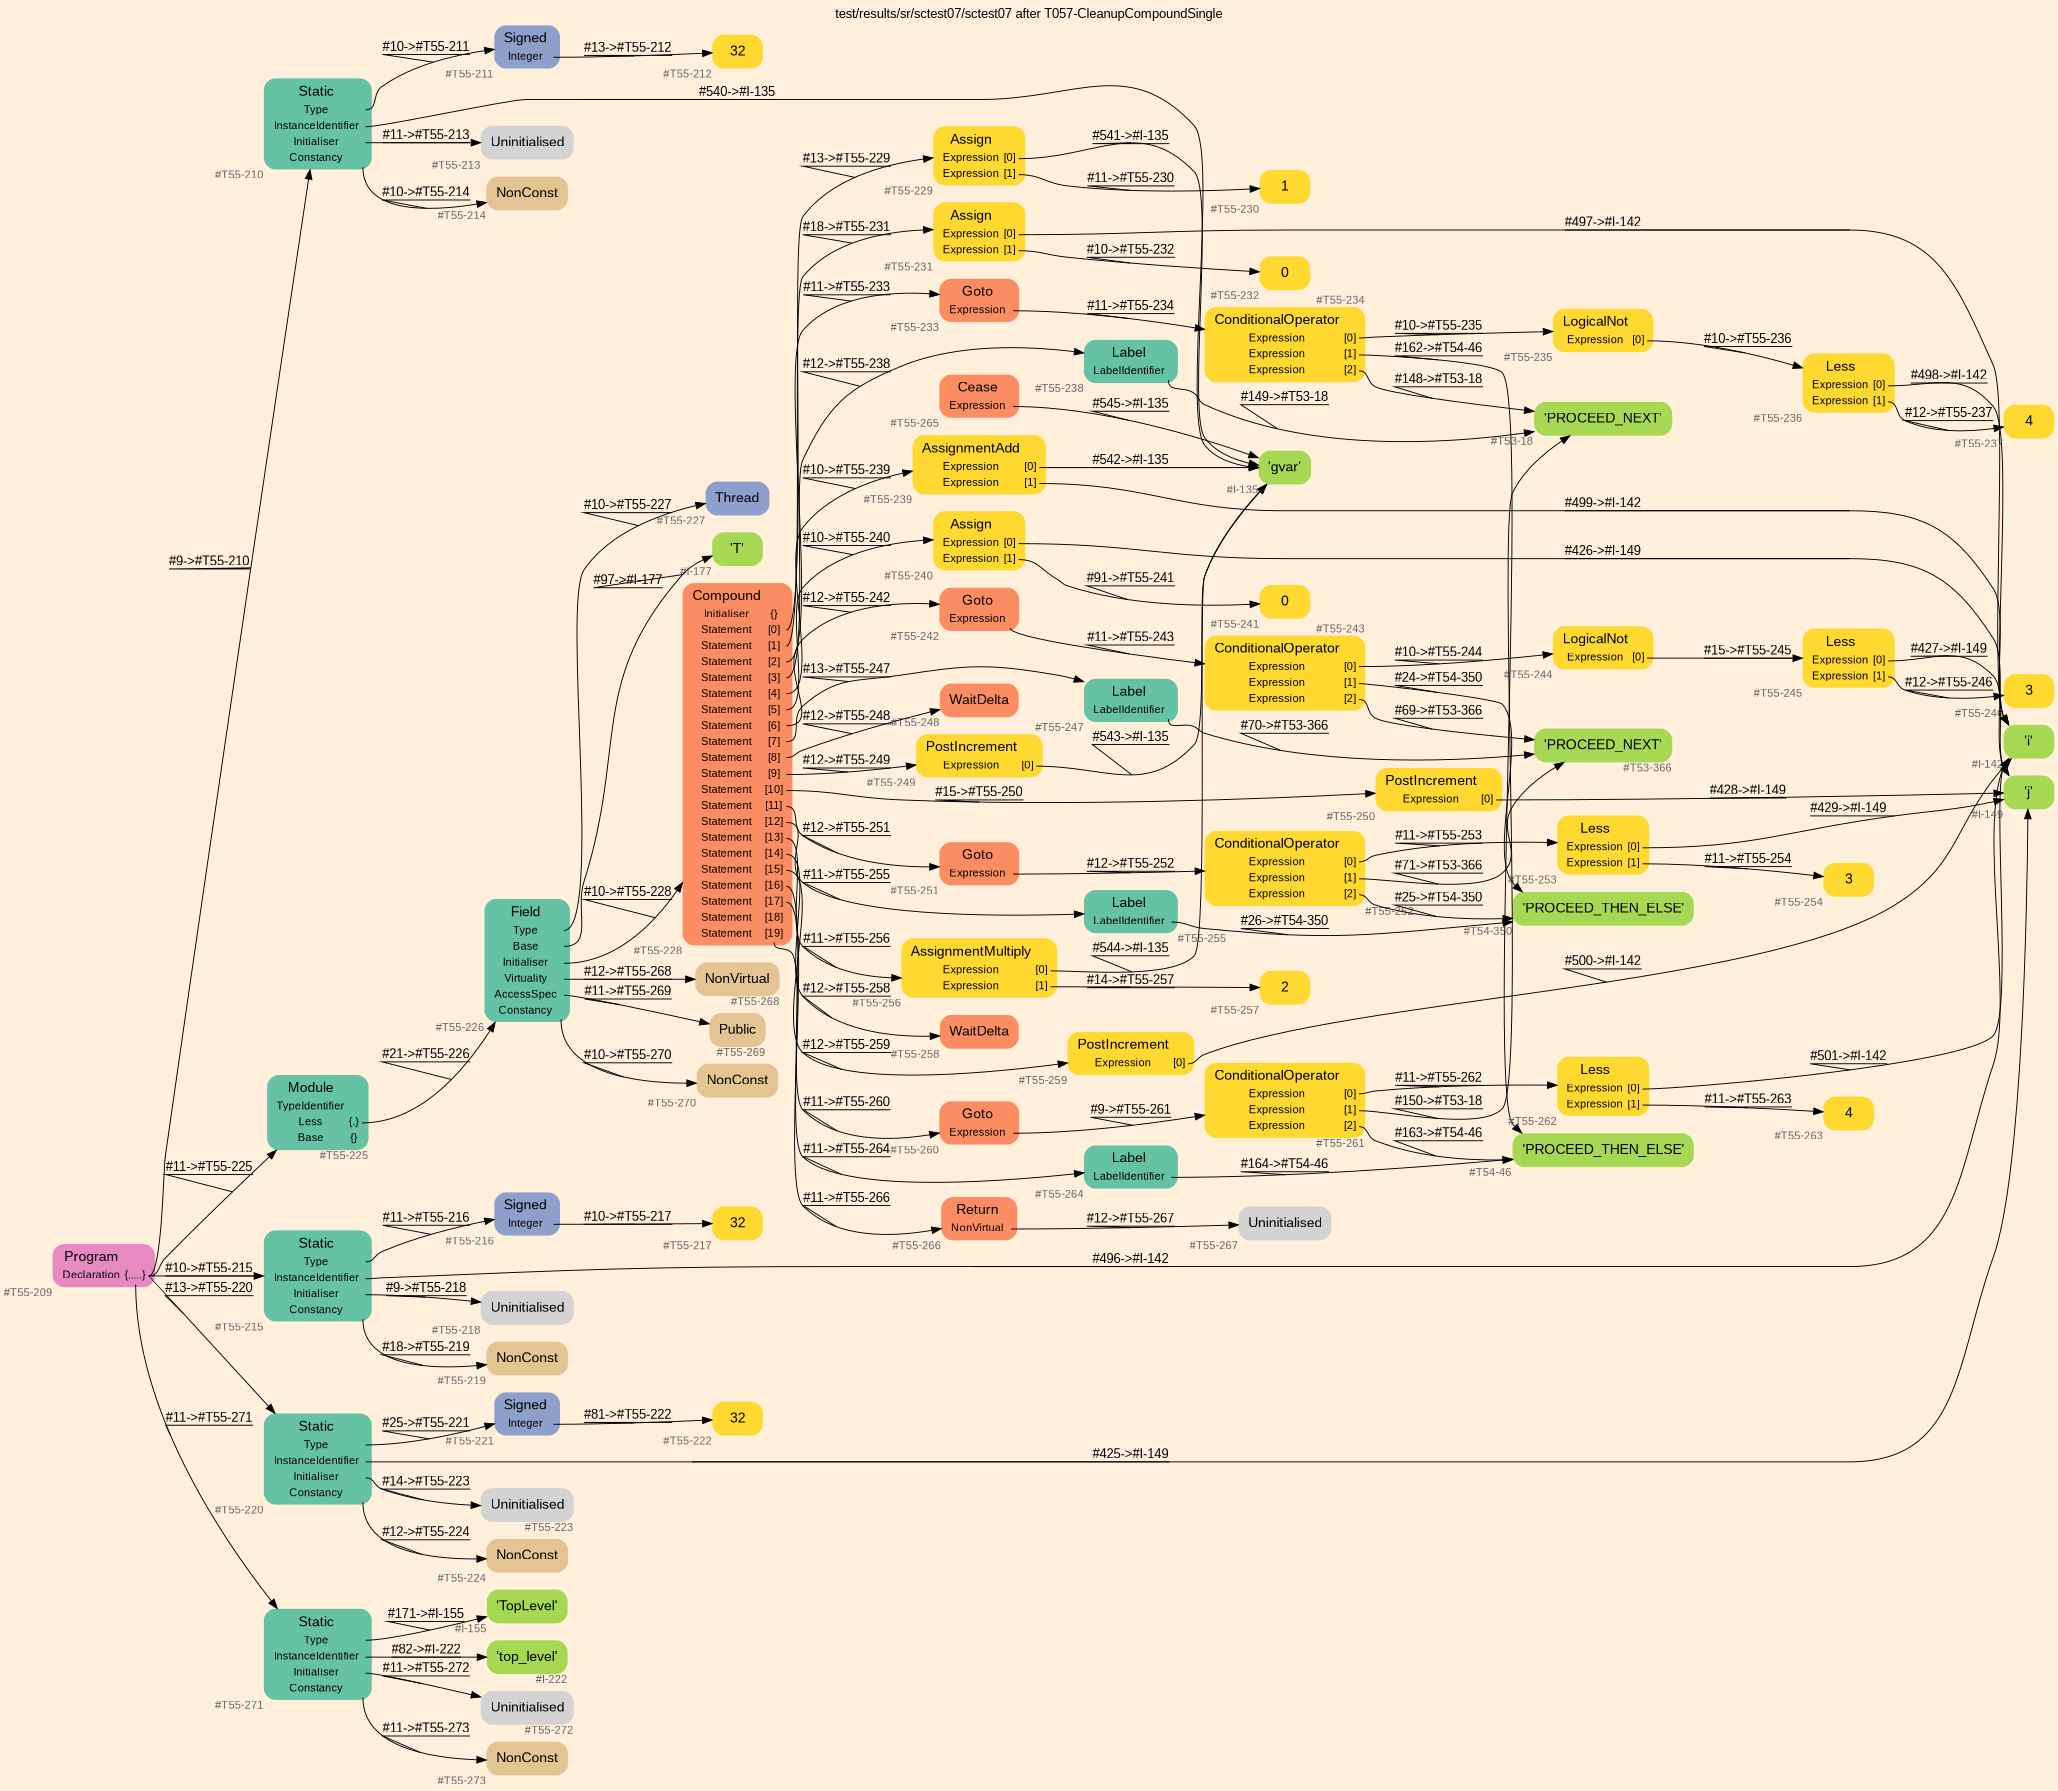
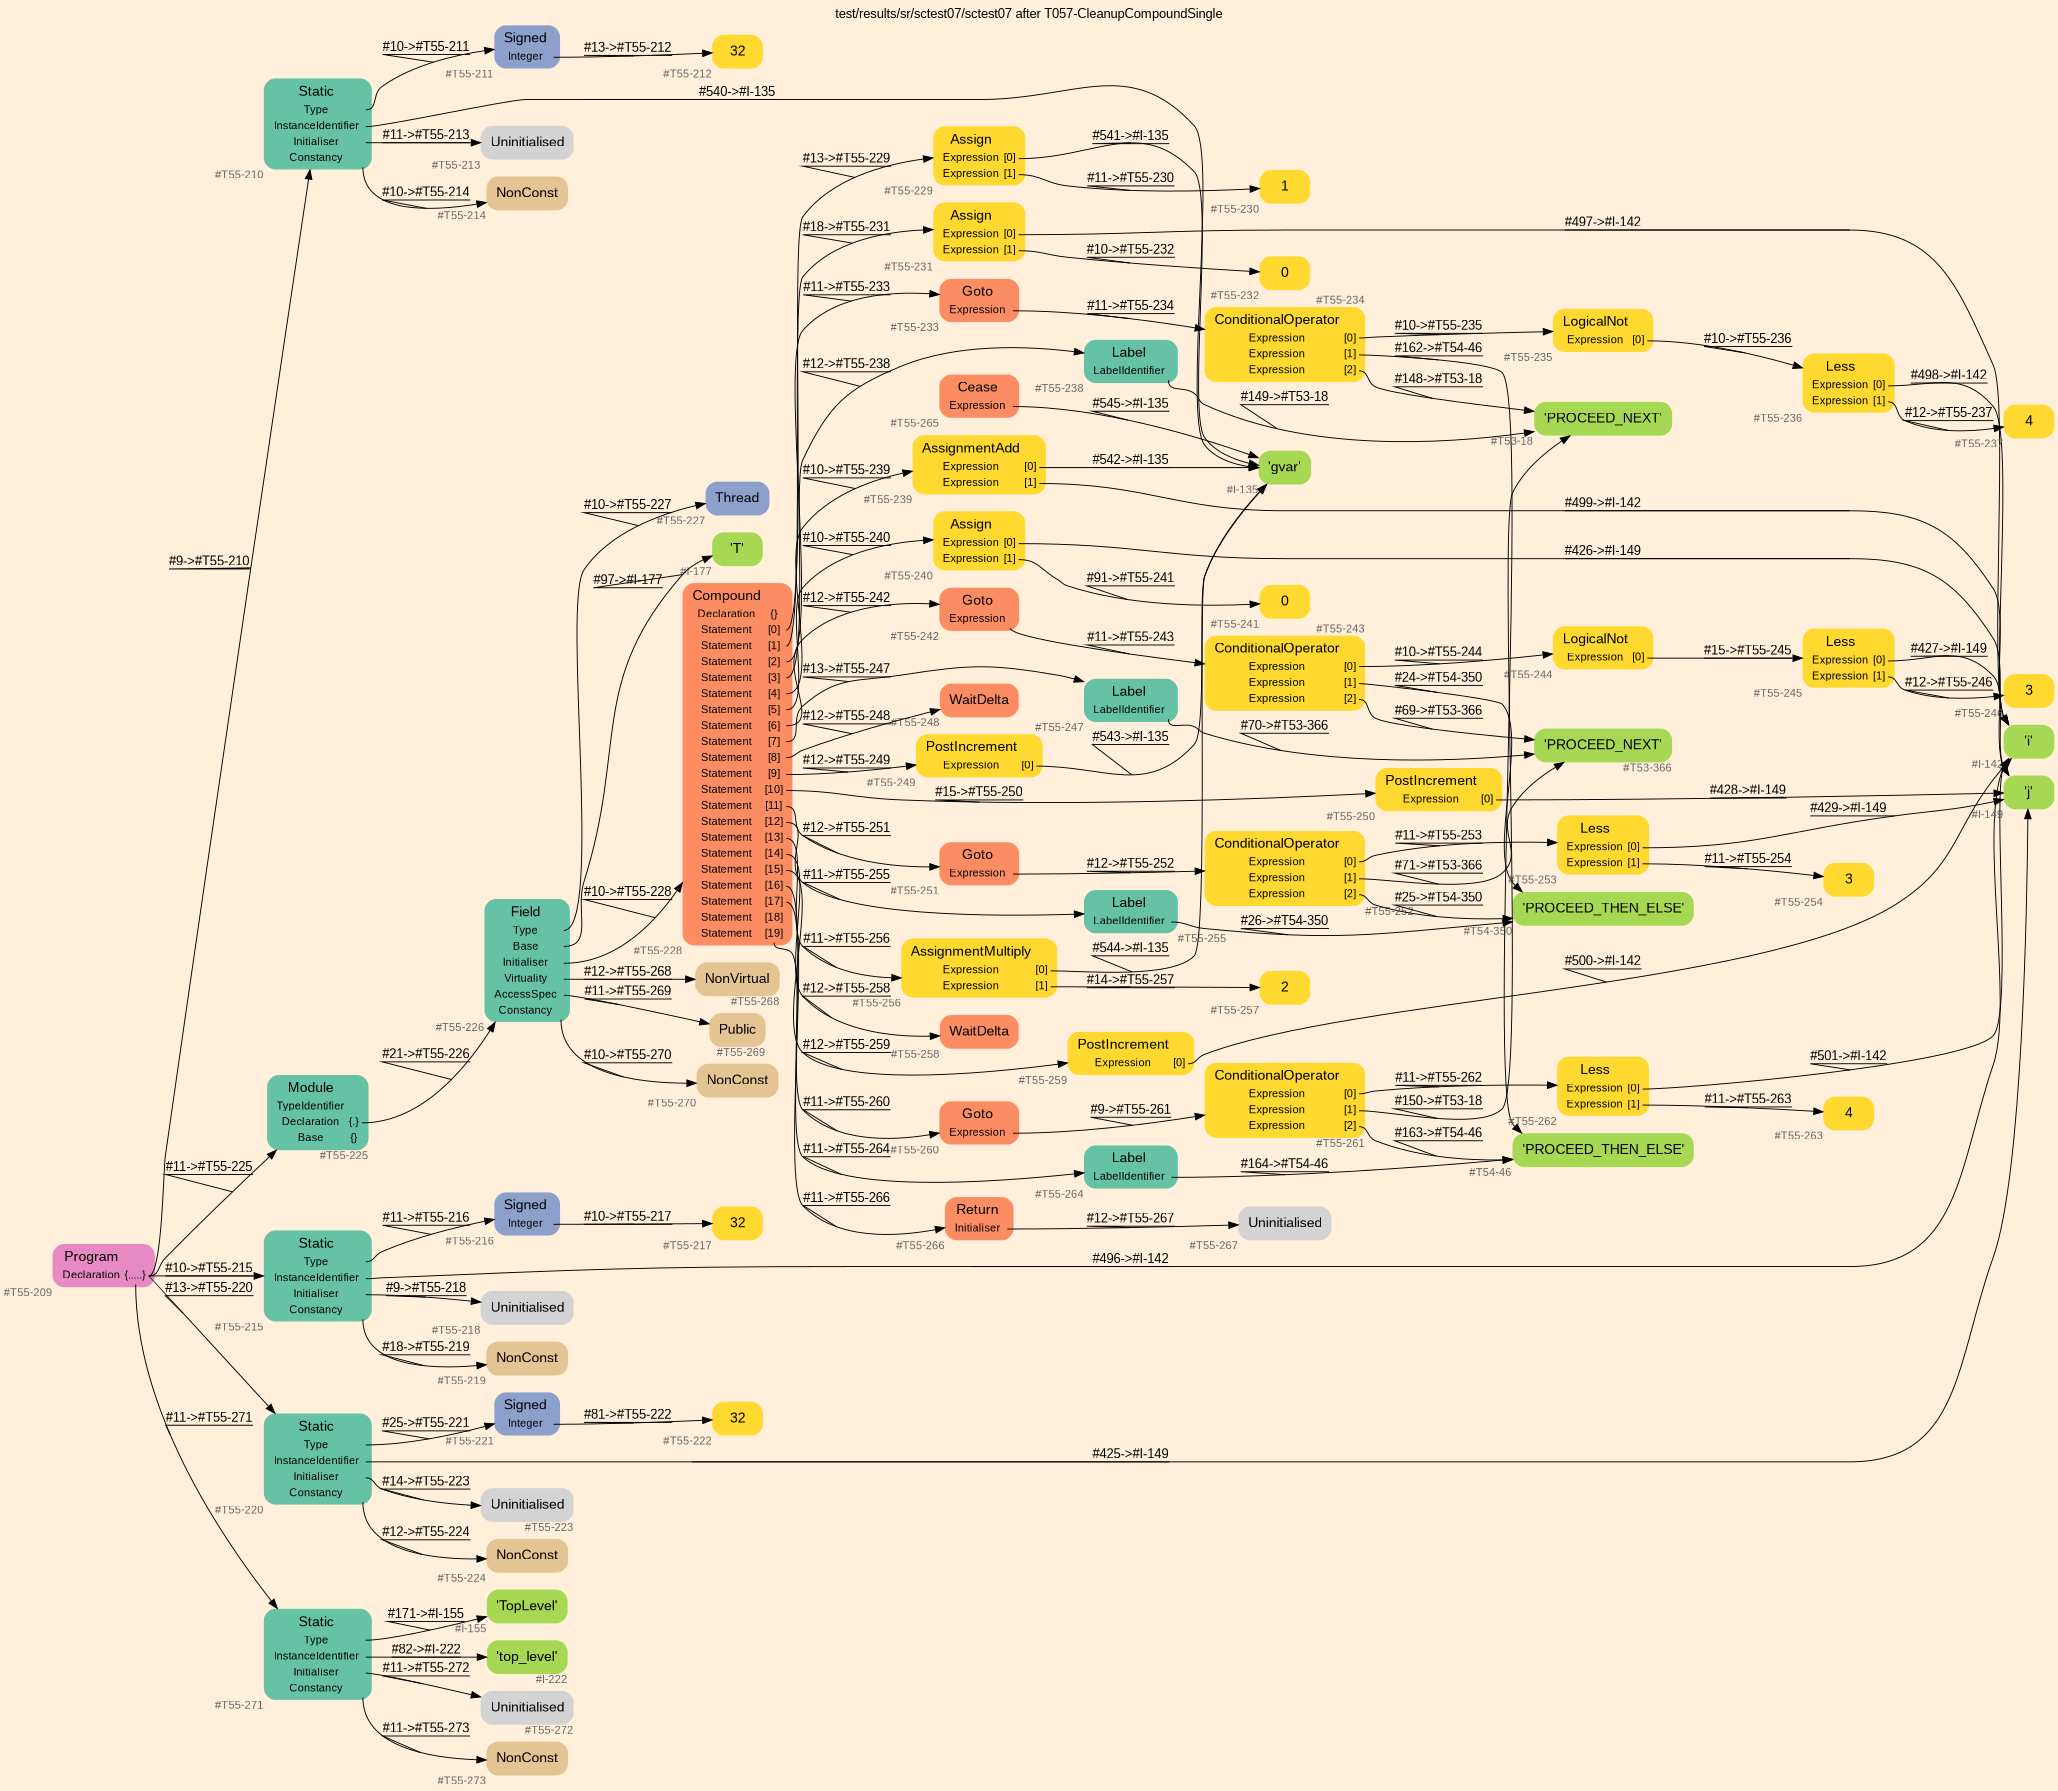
(727, 614) -> (727, 614)
(311, 1122) -> (311, 1122)
(978, 1228) -> (978, 1228)
